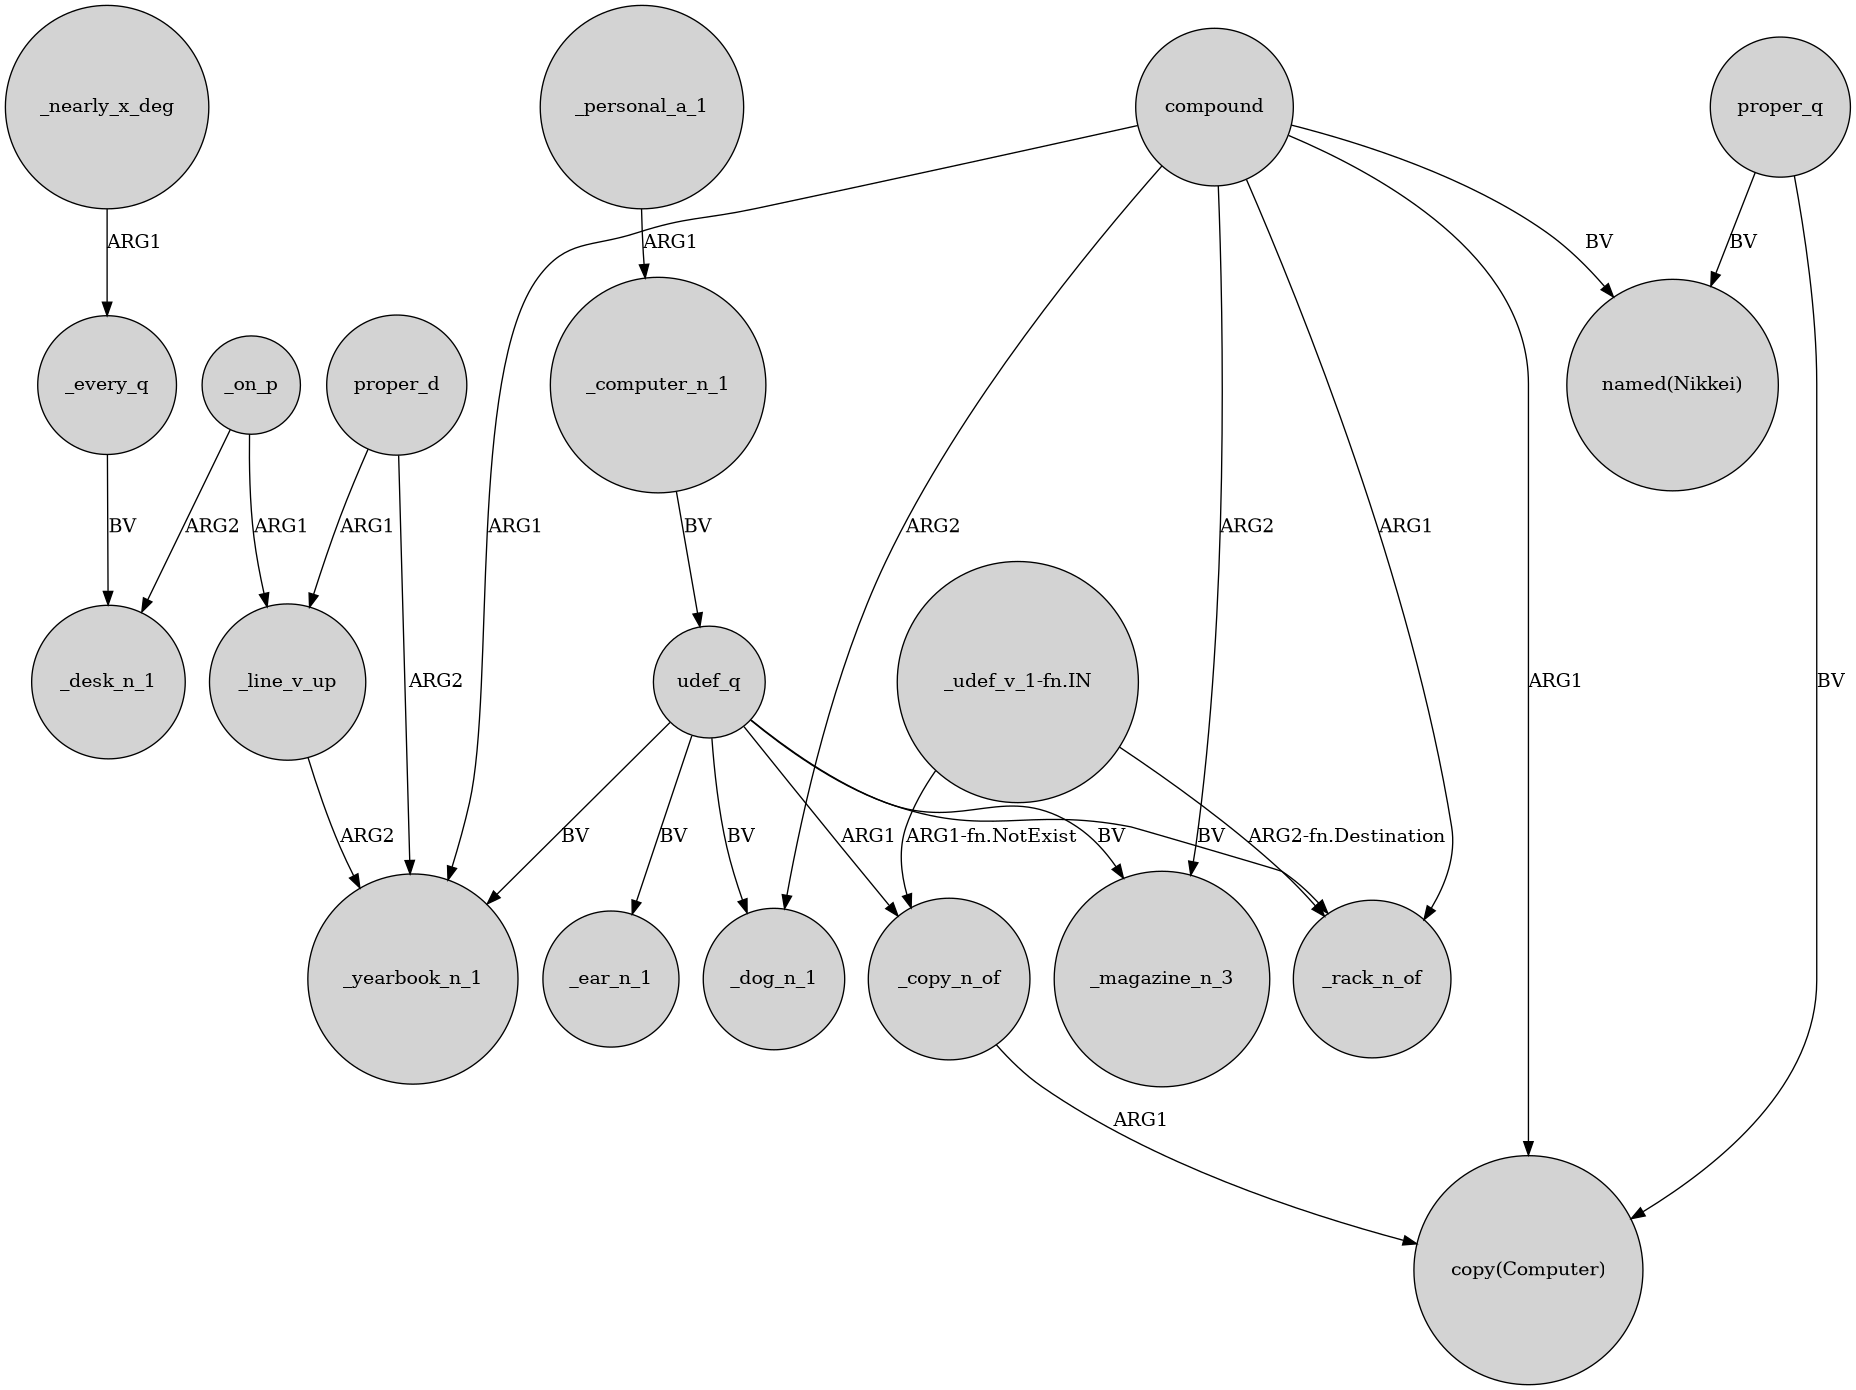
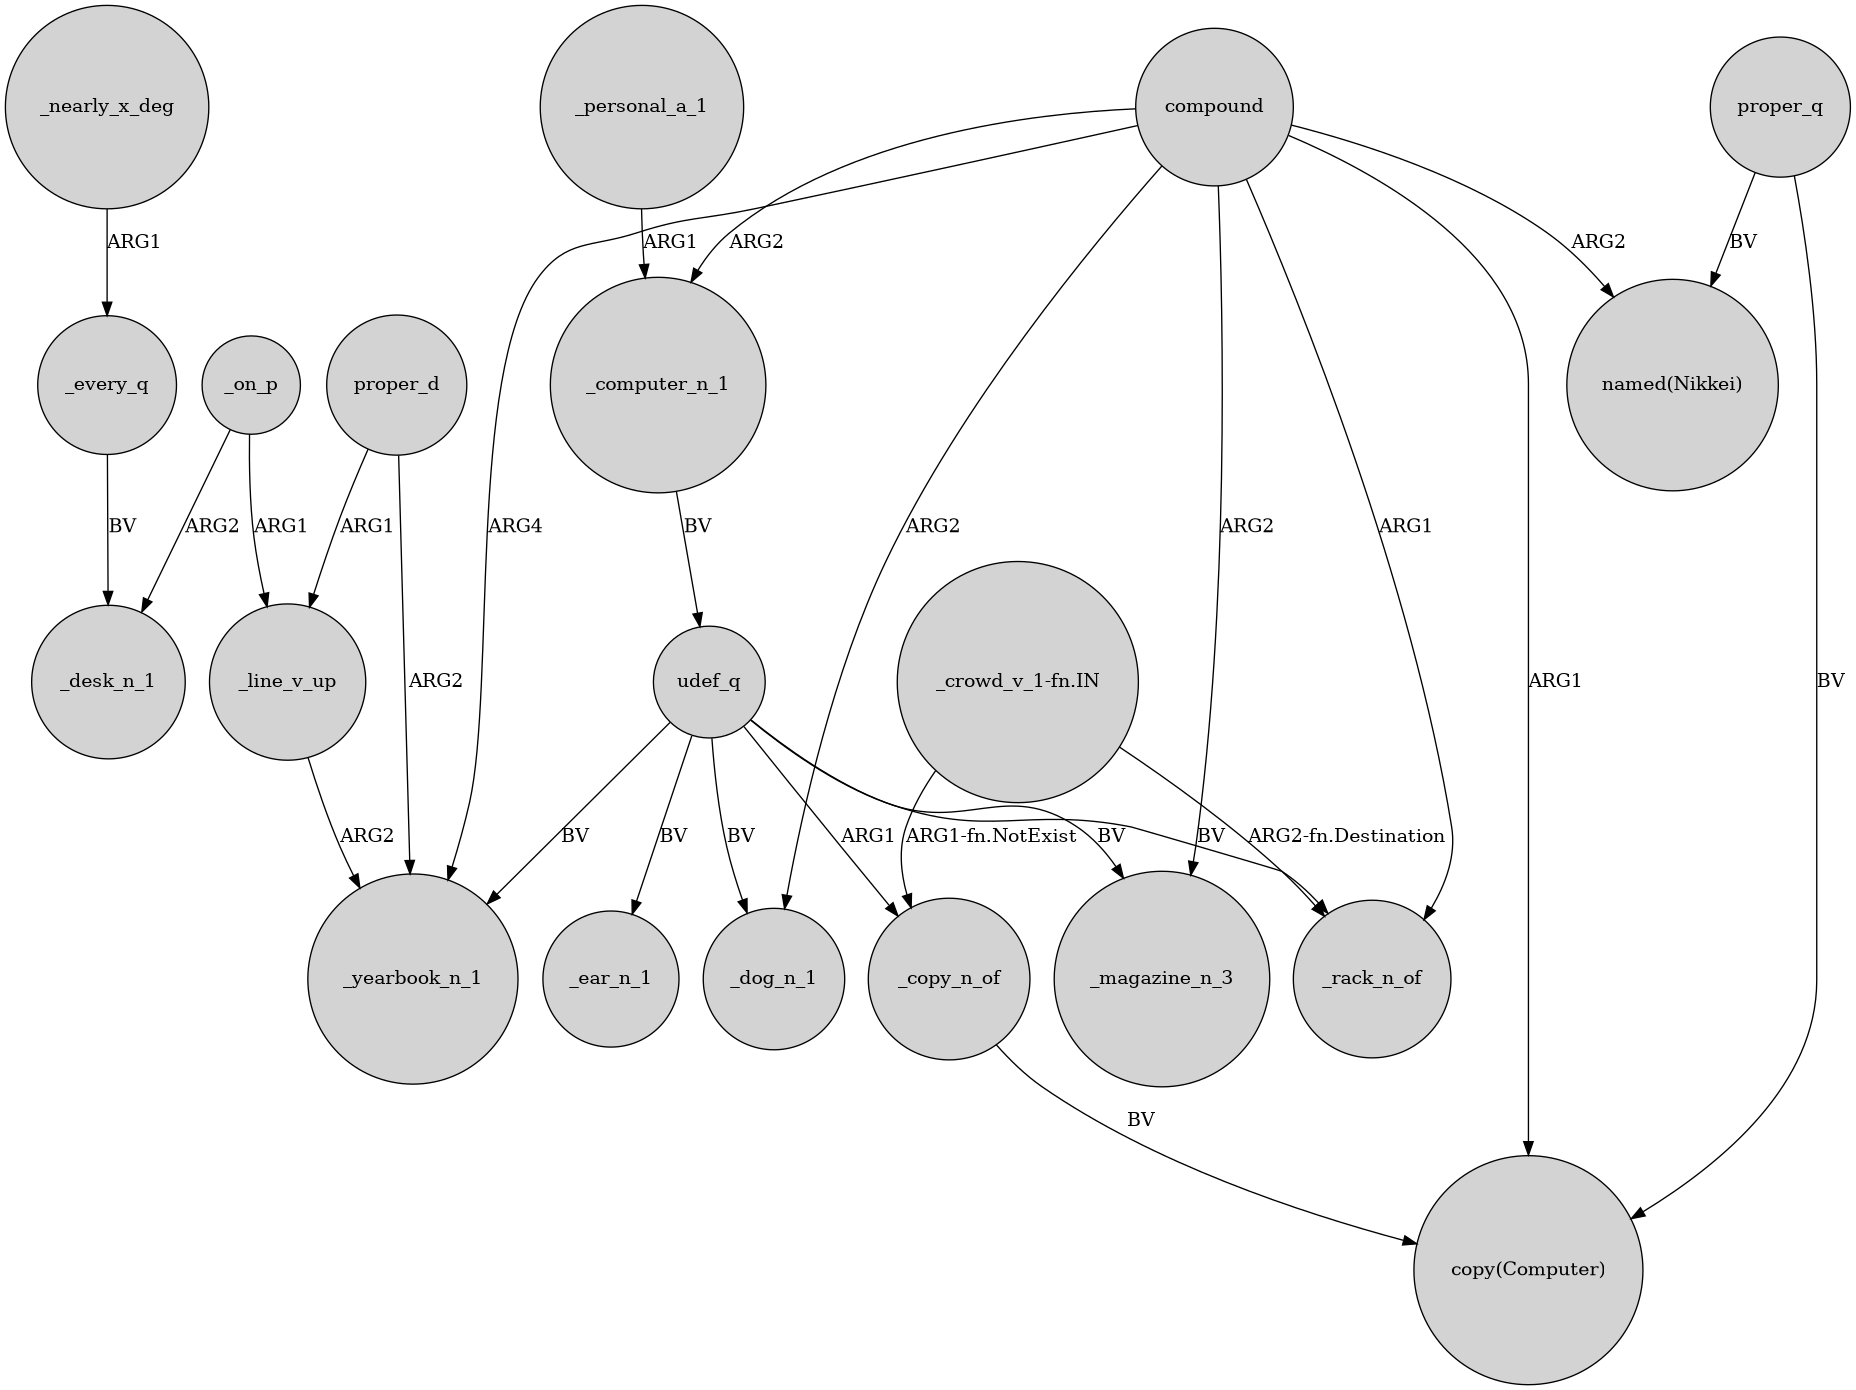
none -> (899, 147)
(1599, 243) -> (1599, 243)
(516, 527) -> (516, 527)
(1018, 682) -> (1018, 682)
(1141, 1121) -> (1141, 1121)
